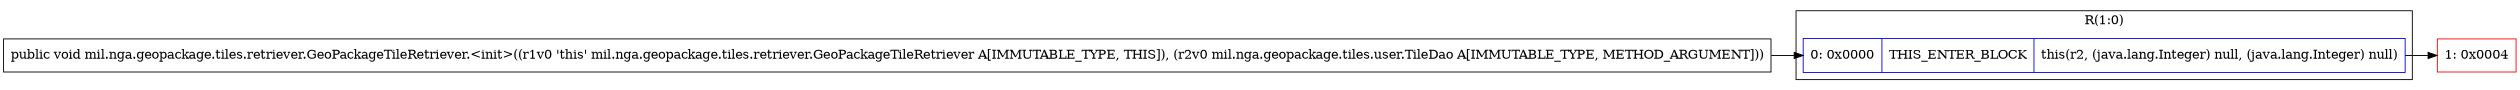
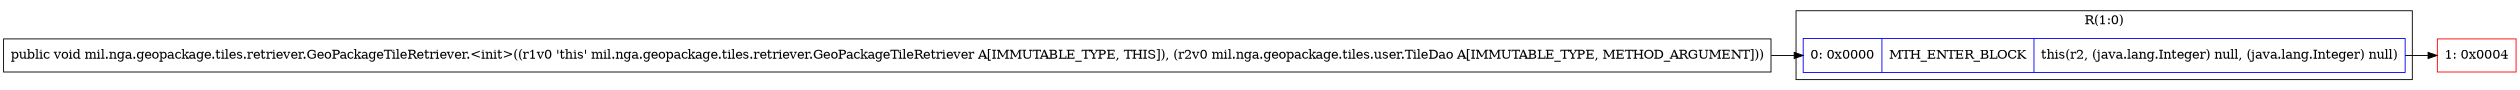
(1958, 55) -> (1958, 55)
